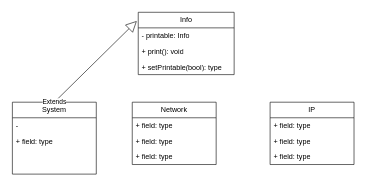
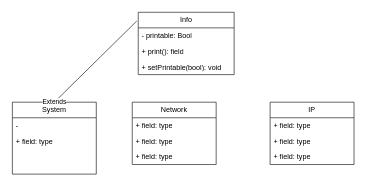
(128, 30) -> (131, 27)
(171, 36) -> (171, 36)
(167, 52) -> (169, 52)
(187, 72) -> (187, 72)
